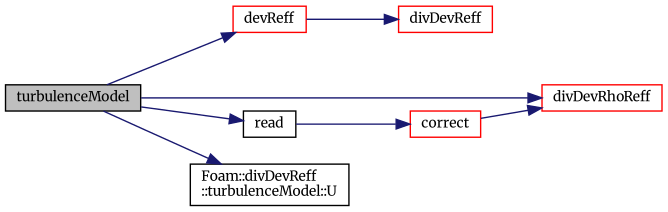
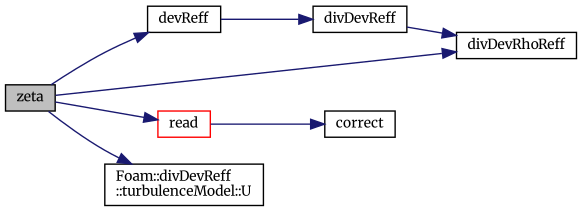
(270, 19) -> (184, 19)
(445, 19) -> (360, 19)
(73, 98) -> (30, 98)
(602, 98) -> (516, 46)
(505, 114) -> (425, 30)
(270, 124) -> (184, 124)
(445, 124) -> (360, 124)
